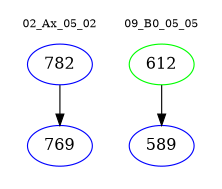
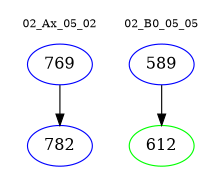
(162, 24) -> (162, 24)
(60, 100) -> (60, 100)
(162, 100) -> (162, 100)
